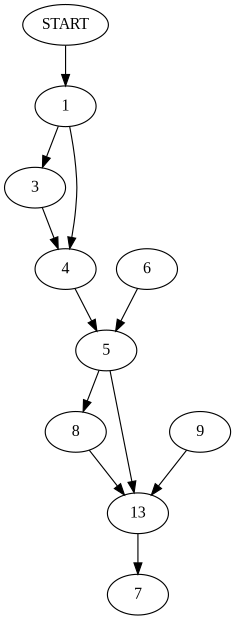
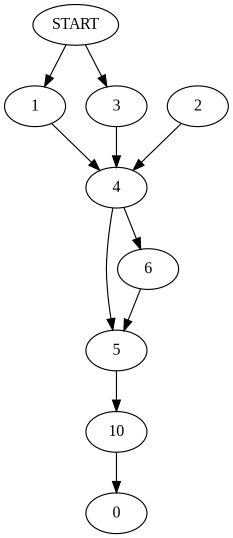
none -> (198, 106)
(52, 141) -> (94, 61)
none -> (130, 223)
(76, 432) -> none
(200, 432) -> none
(138, 513) -> (116, 432)
(138, 595) -> (116, 513)
